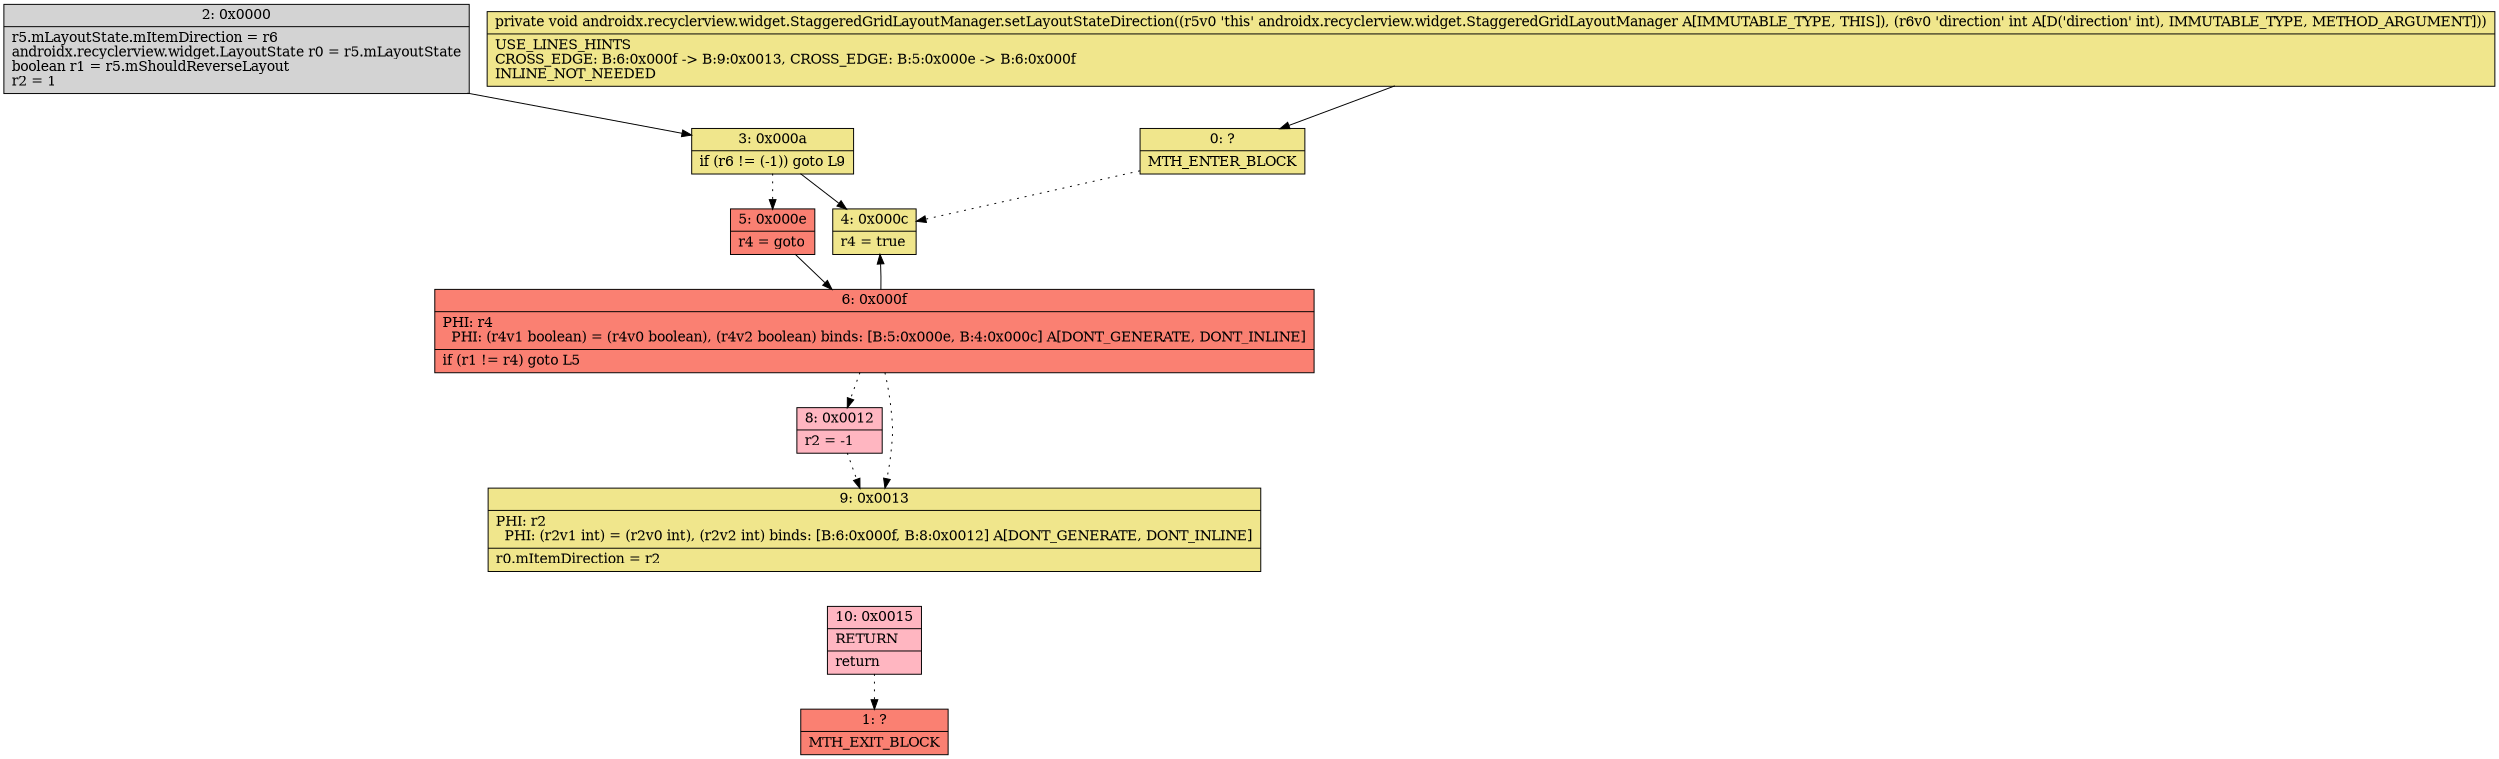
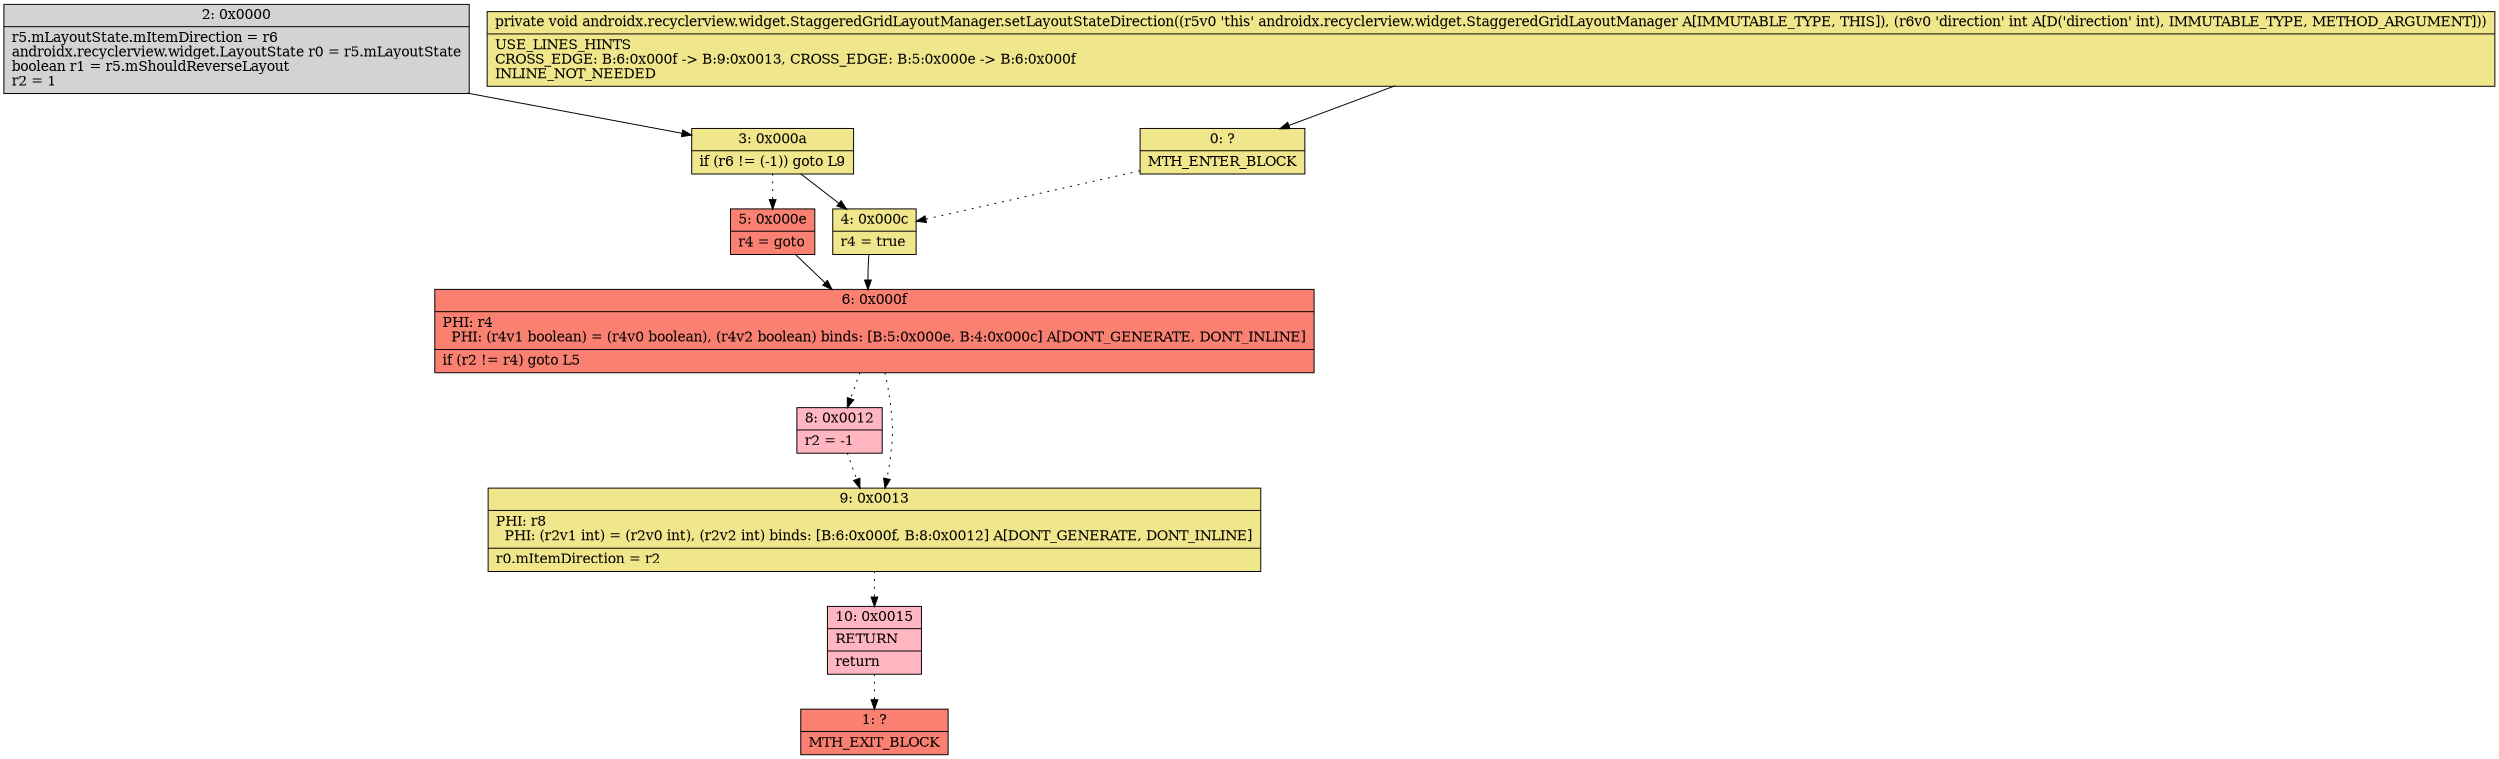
(881, 277) -> (868, 267)
(511, 361) -> (511, 361)
(524, 522) -> (524, 522)
none -> (874, 584)
